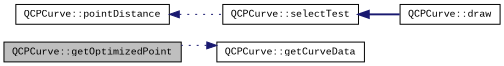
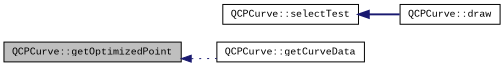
(93, 14) -> none
(194, 45) -> (204, 59)
